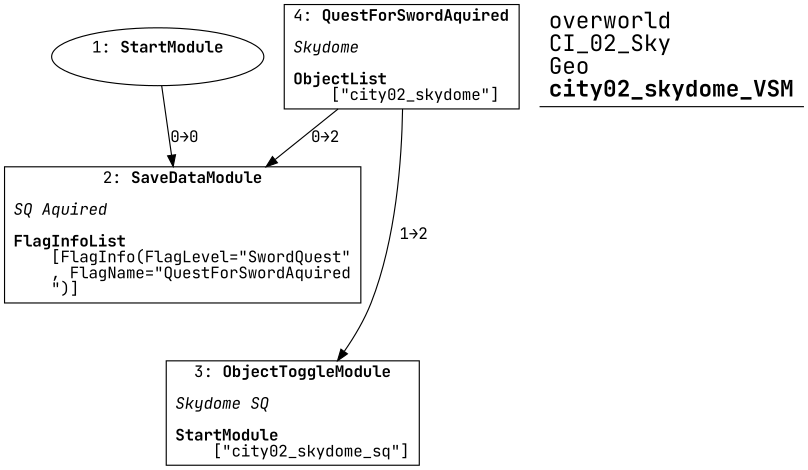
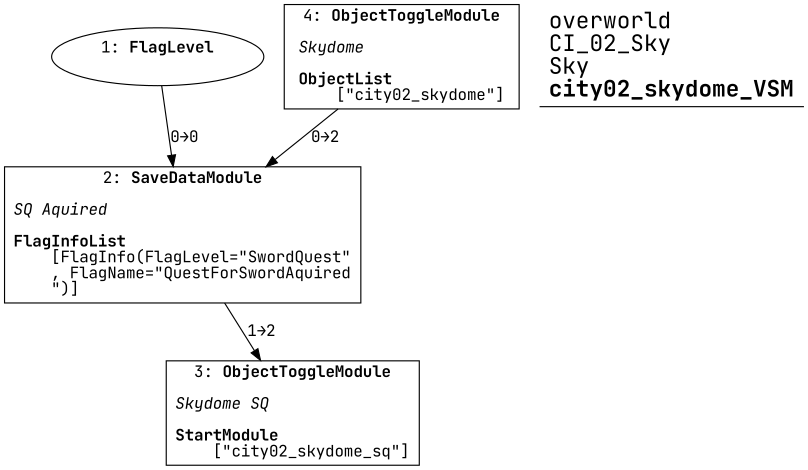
(416, 16) -> (416, 16)
(172, 48) -> (172, 48)
(570, 67) -> (570, 67)
(390, 235) -> (239, 327)
